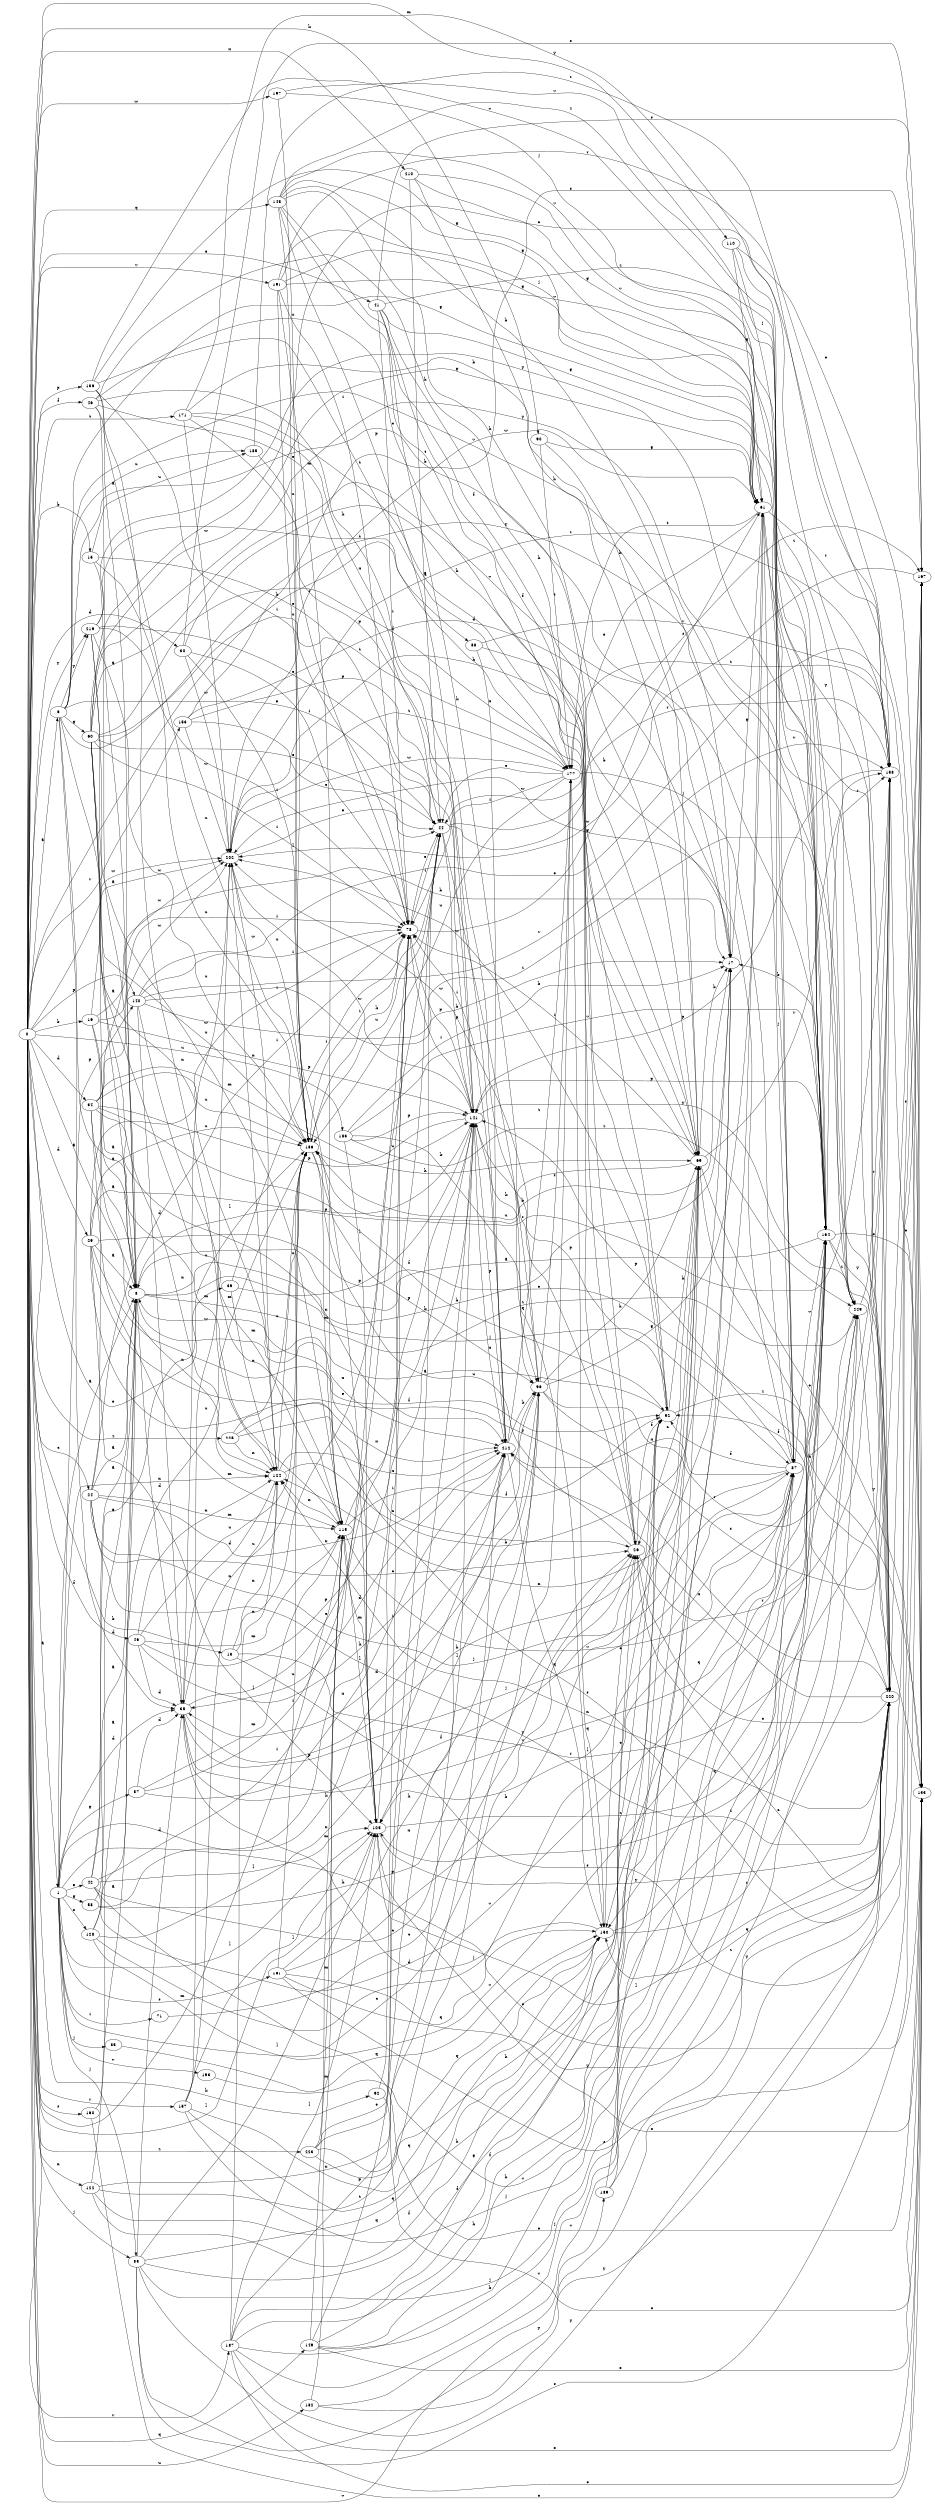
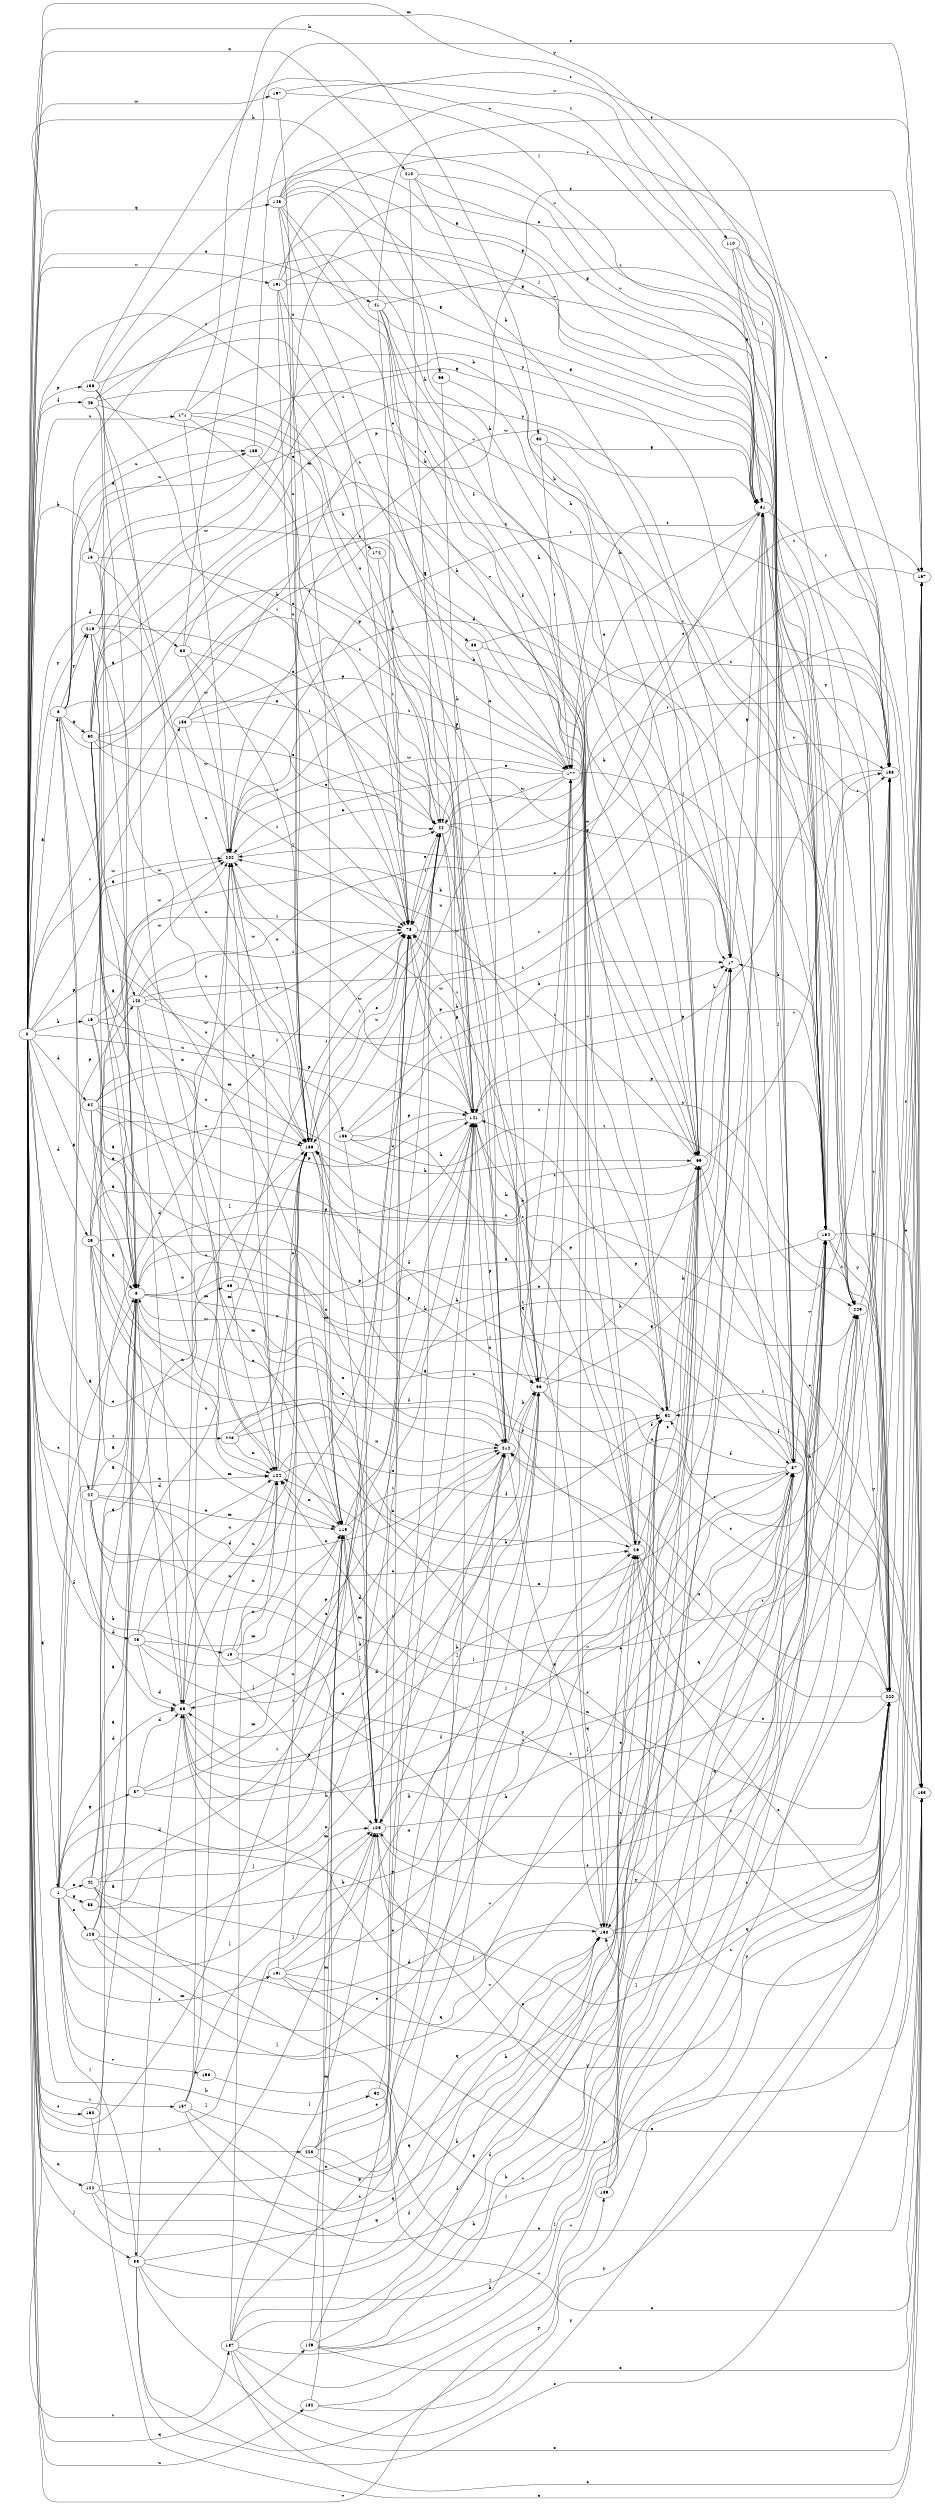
none -> (441, 378)
none -> (377, 553)
(377, 1008) -> (377, 1008)
(160, 2016) -> none
(113, 2045) -> none
